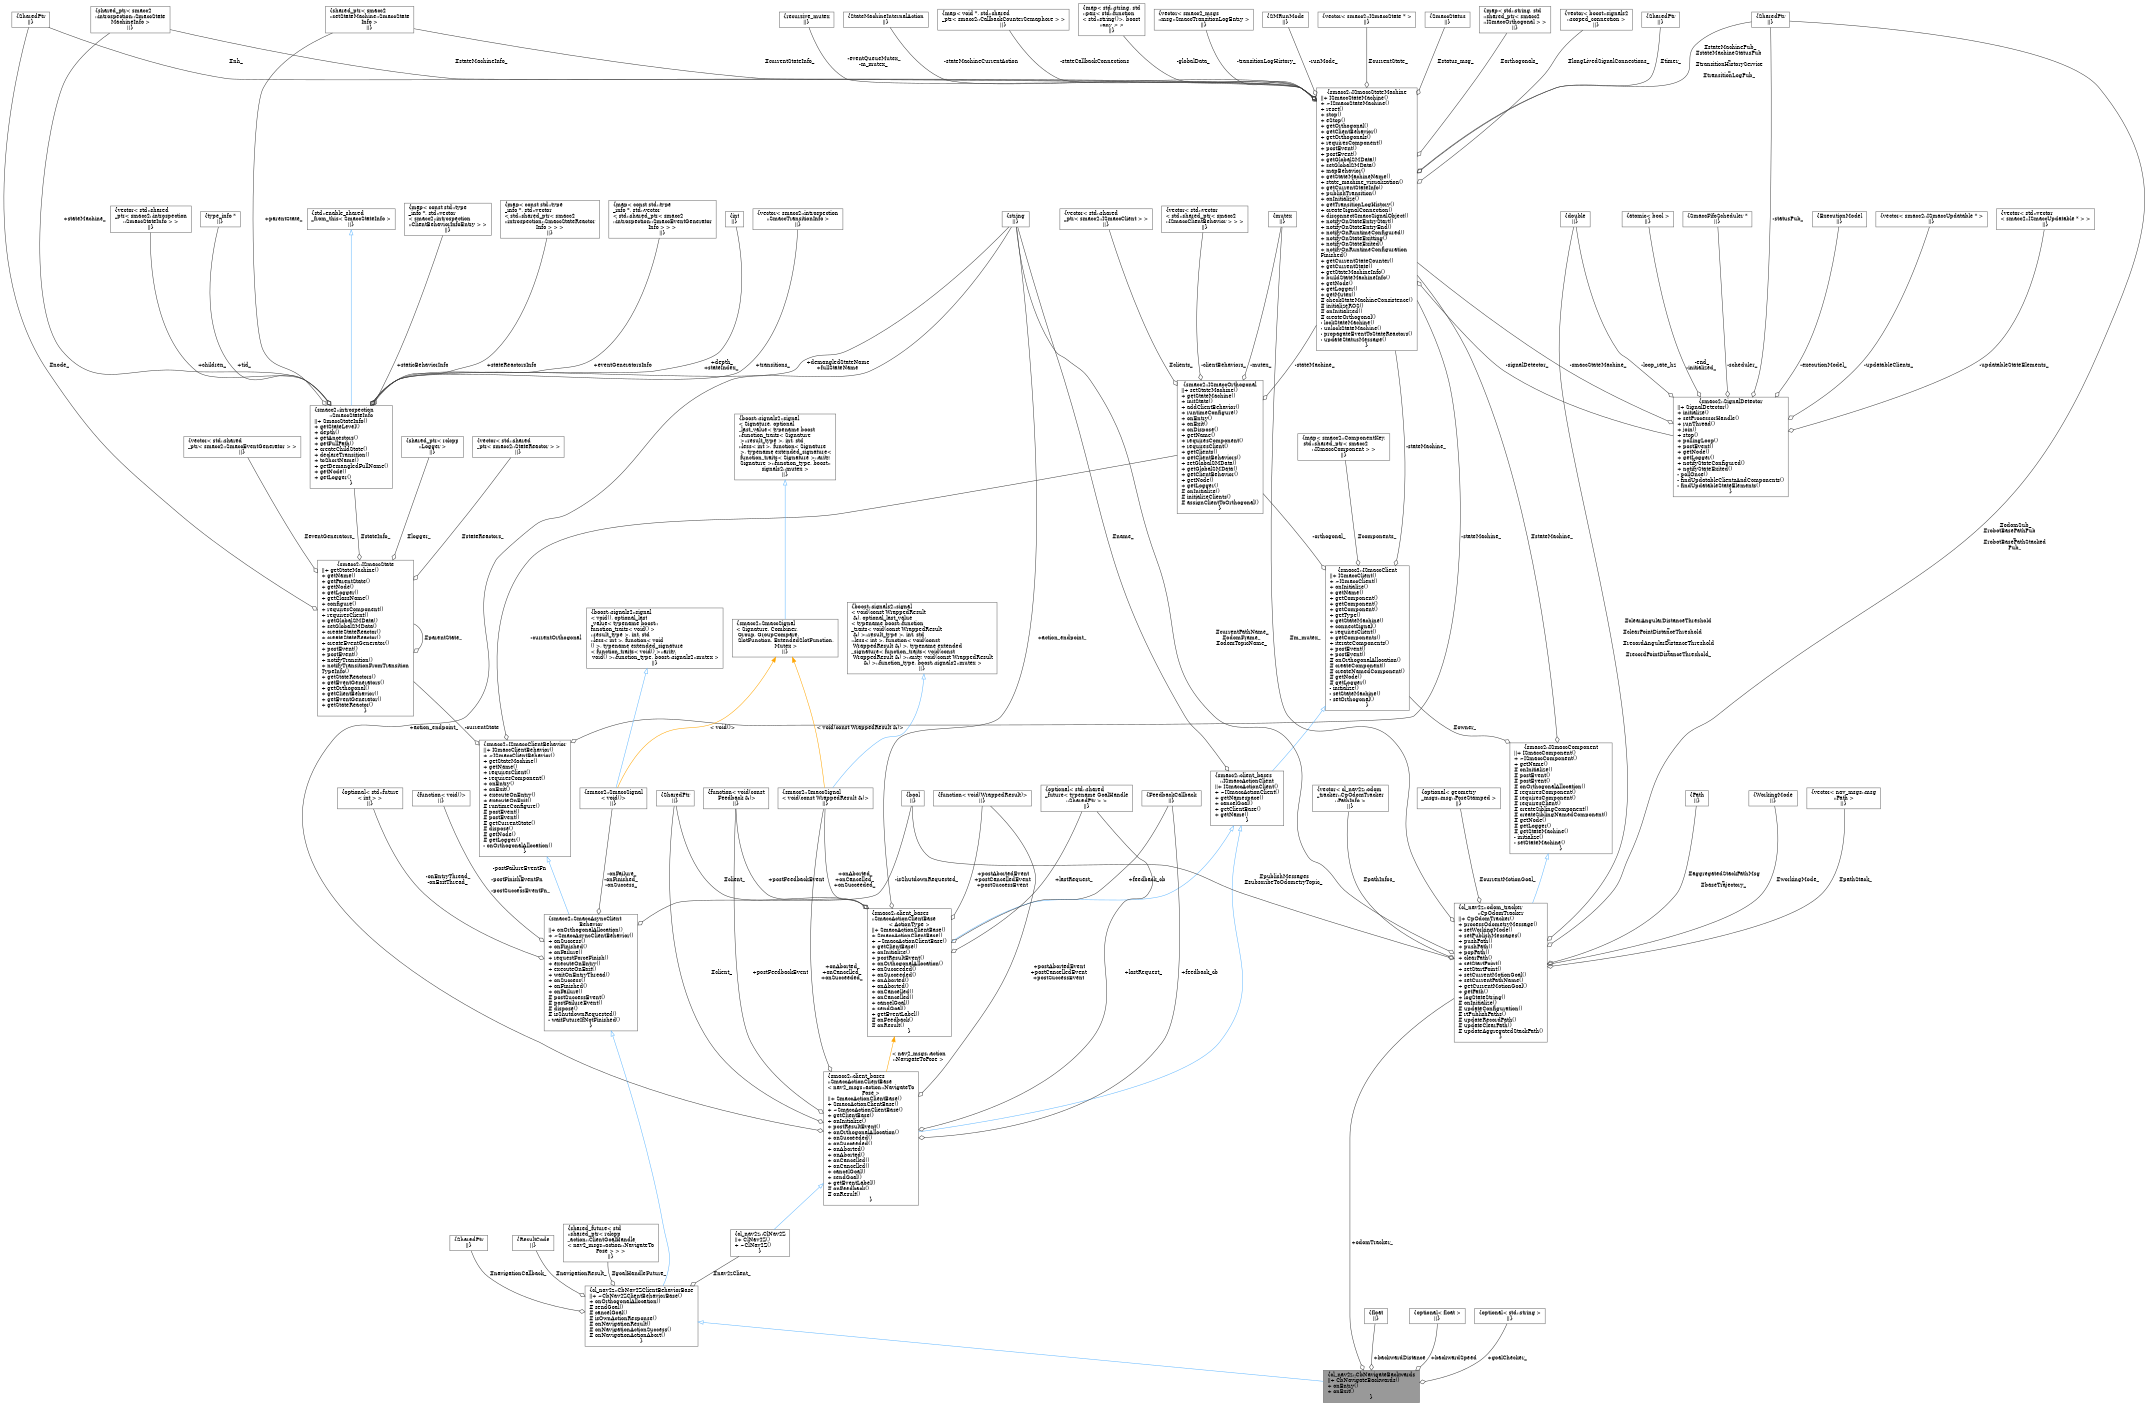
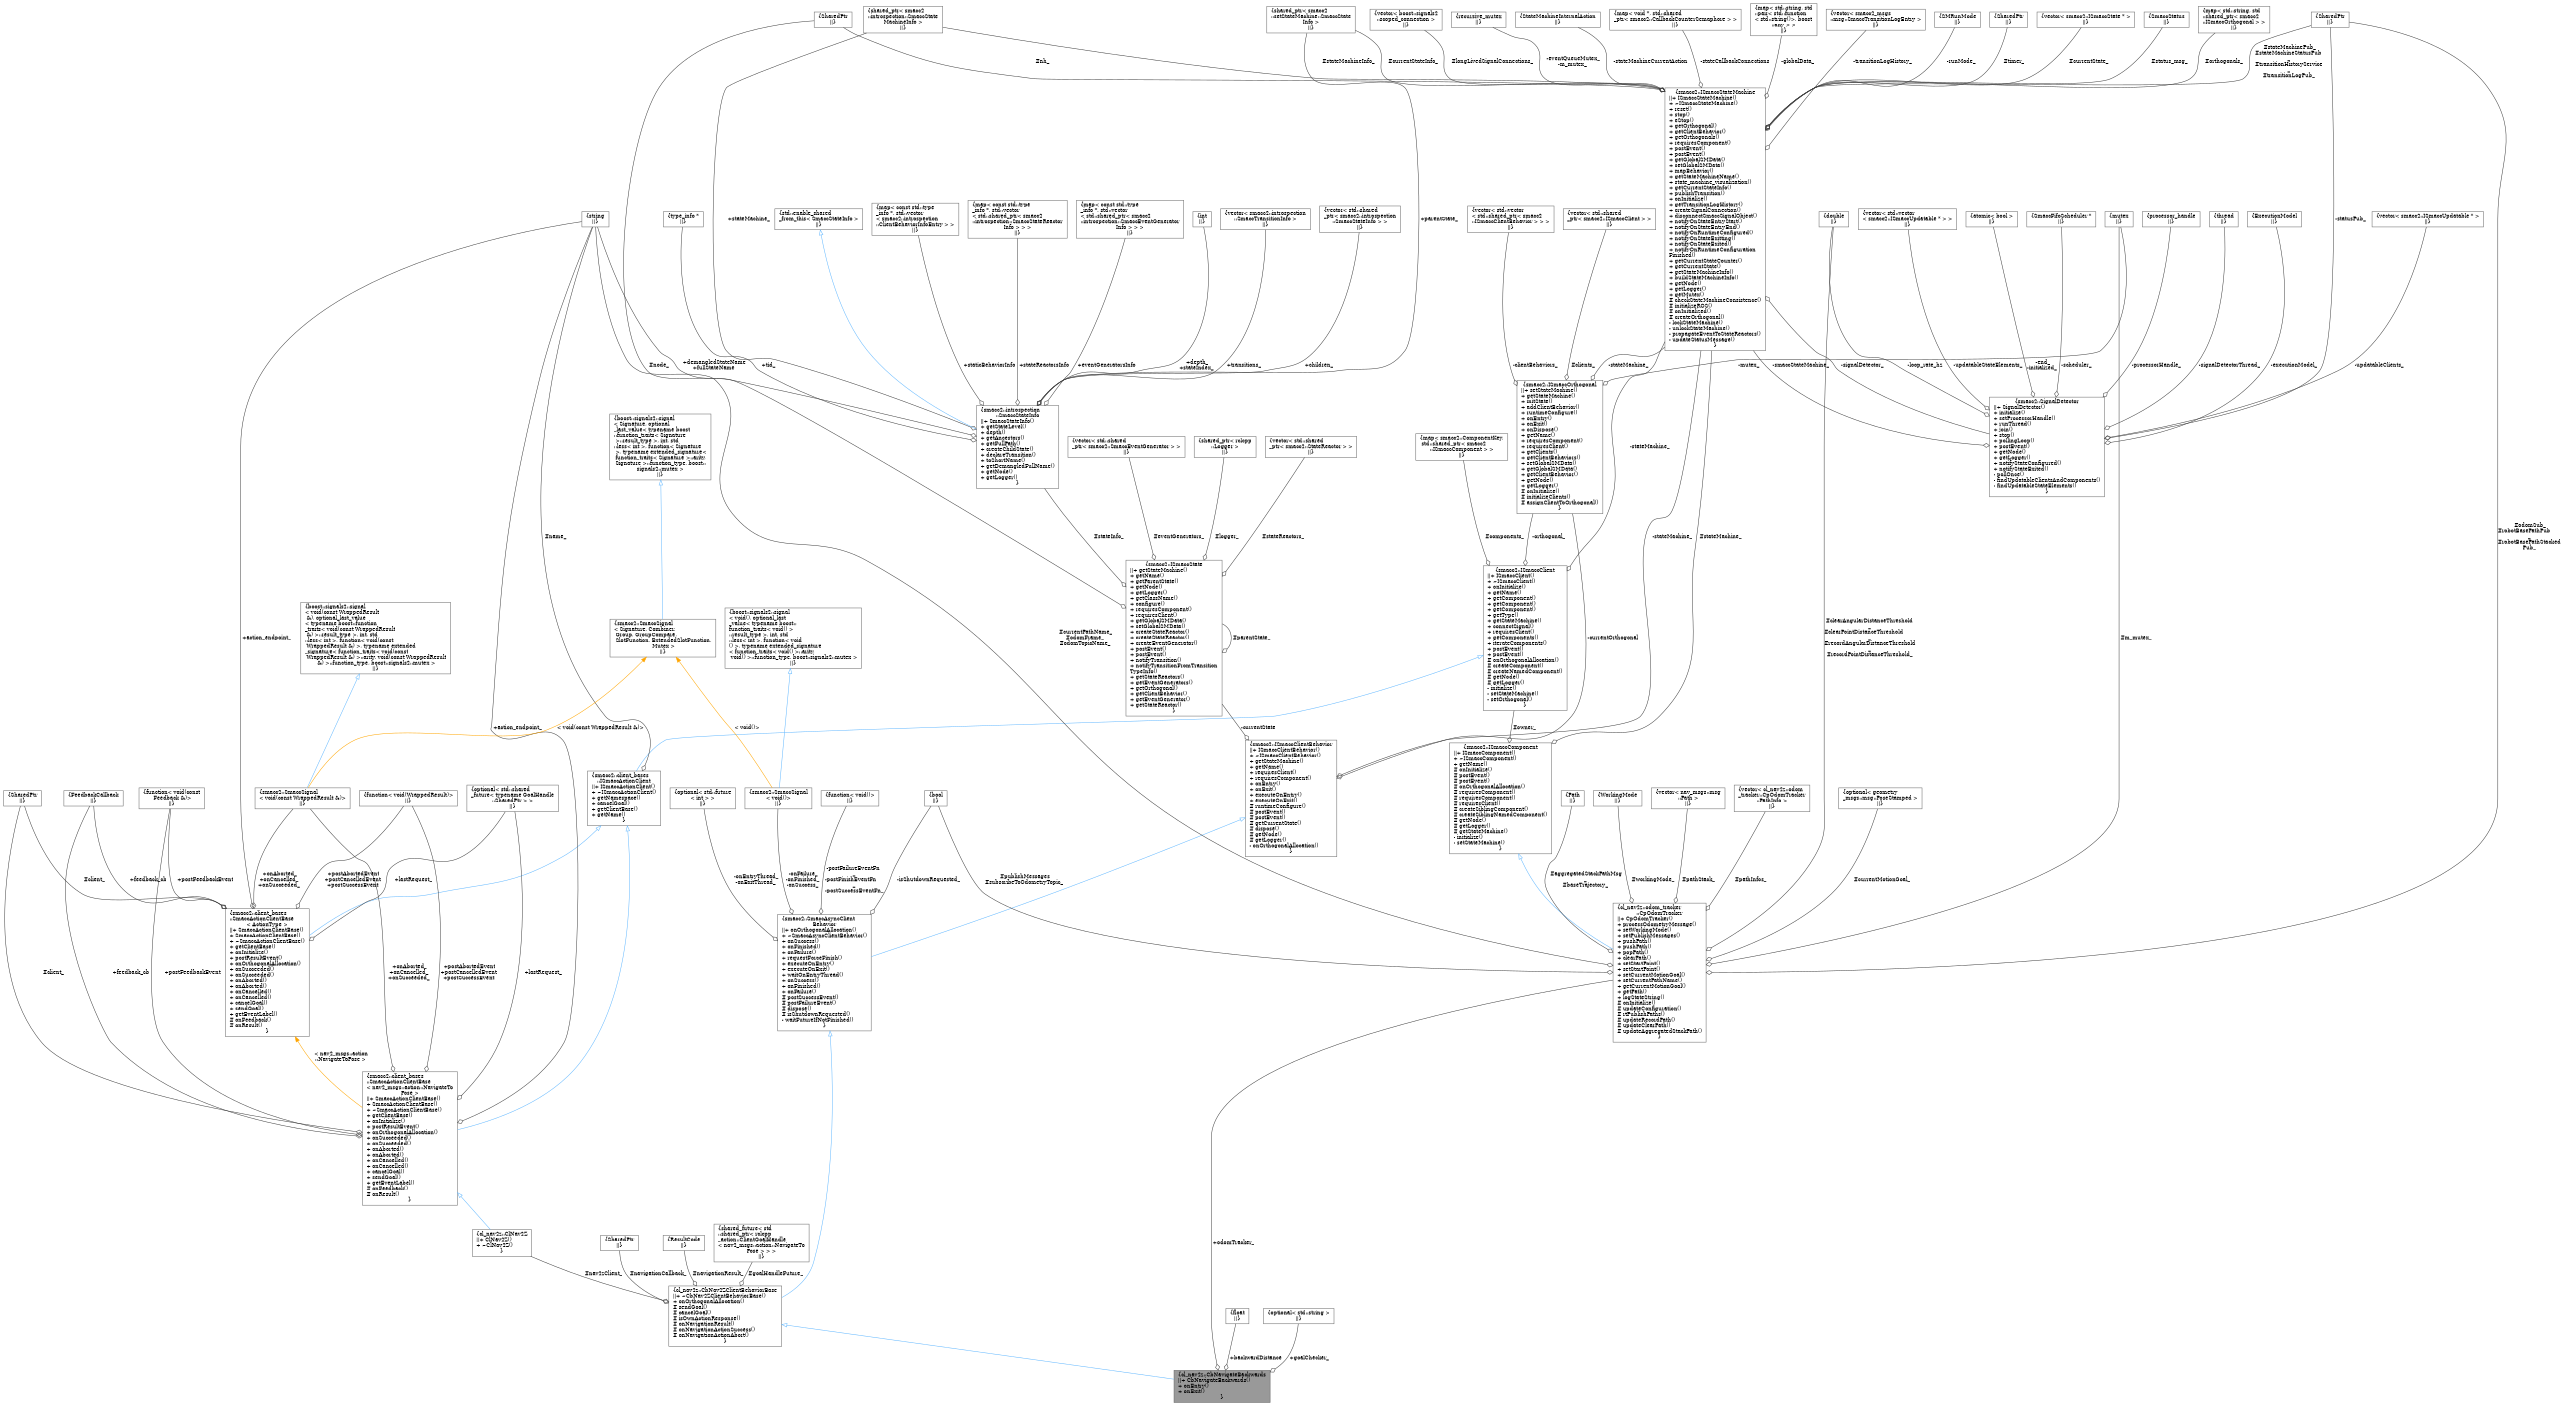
none -> (2171, 219)
none -> (2224, 219)
(1437, 1316) -> none
